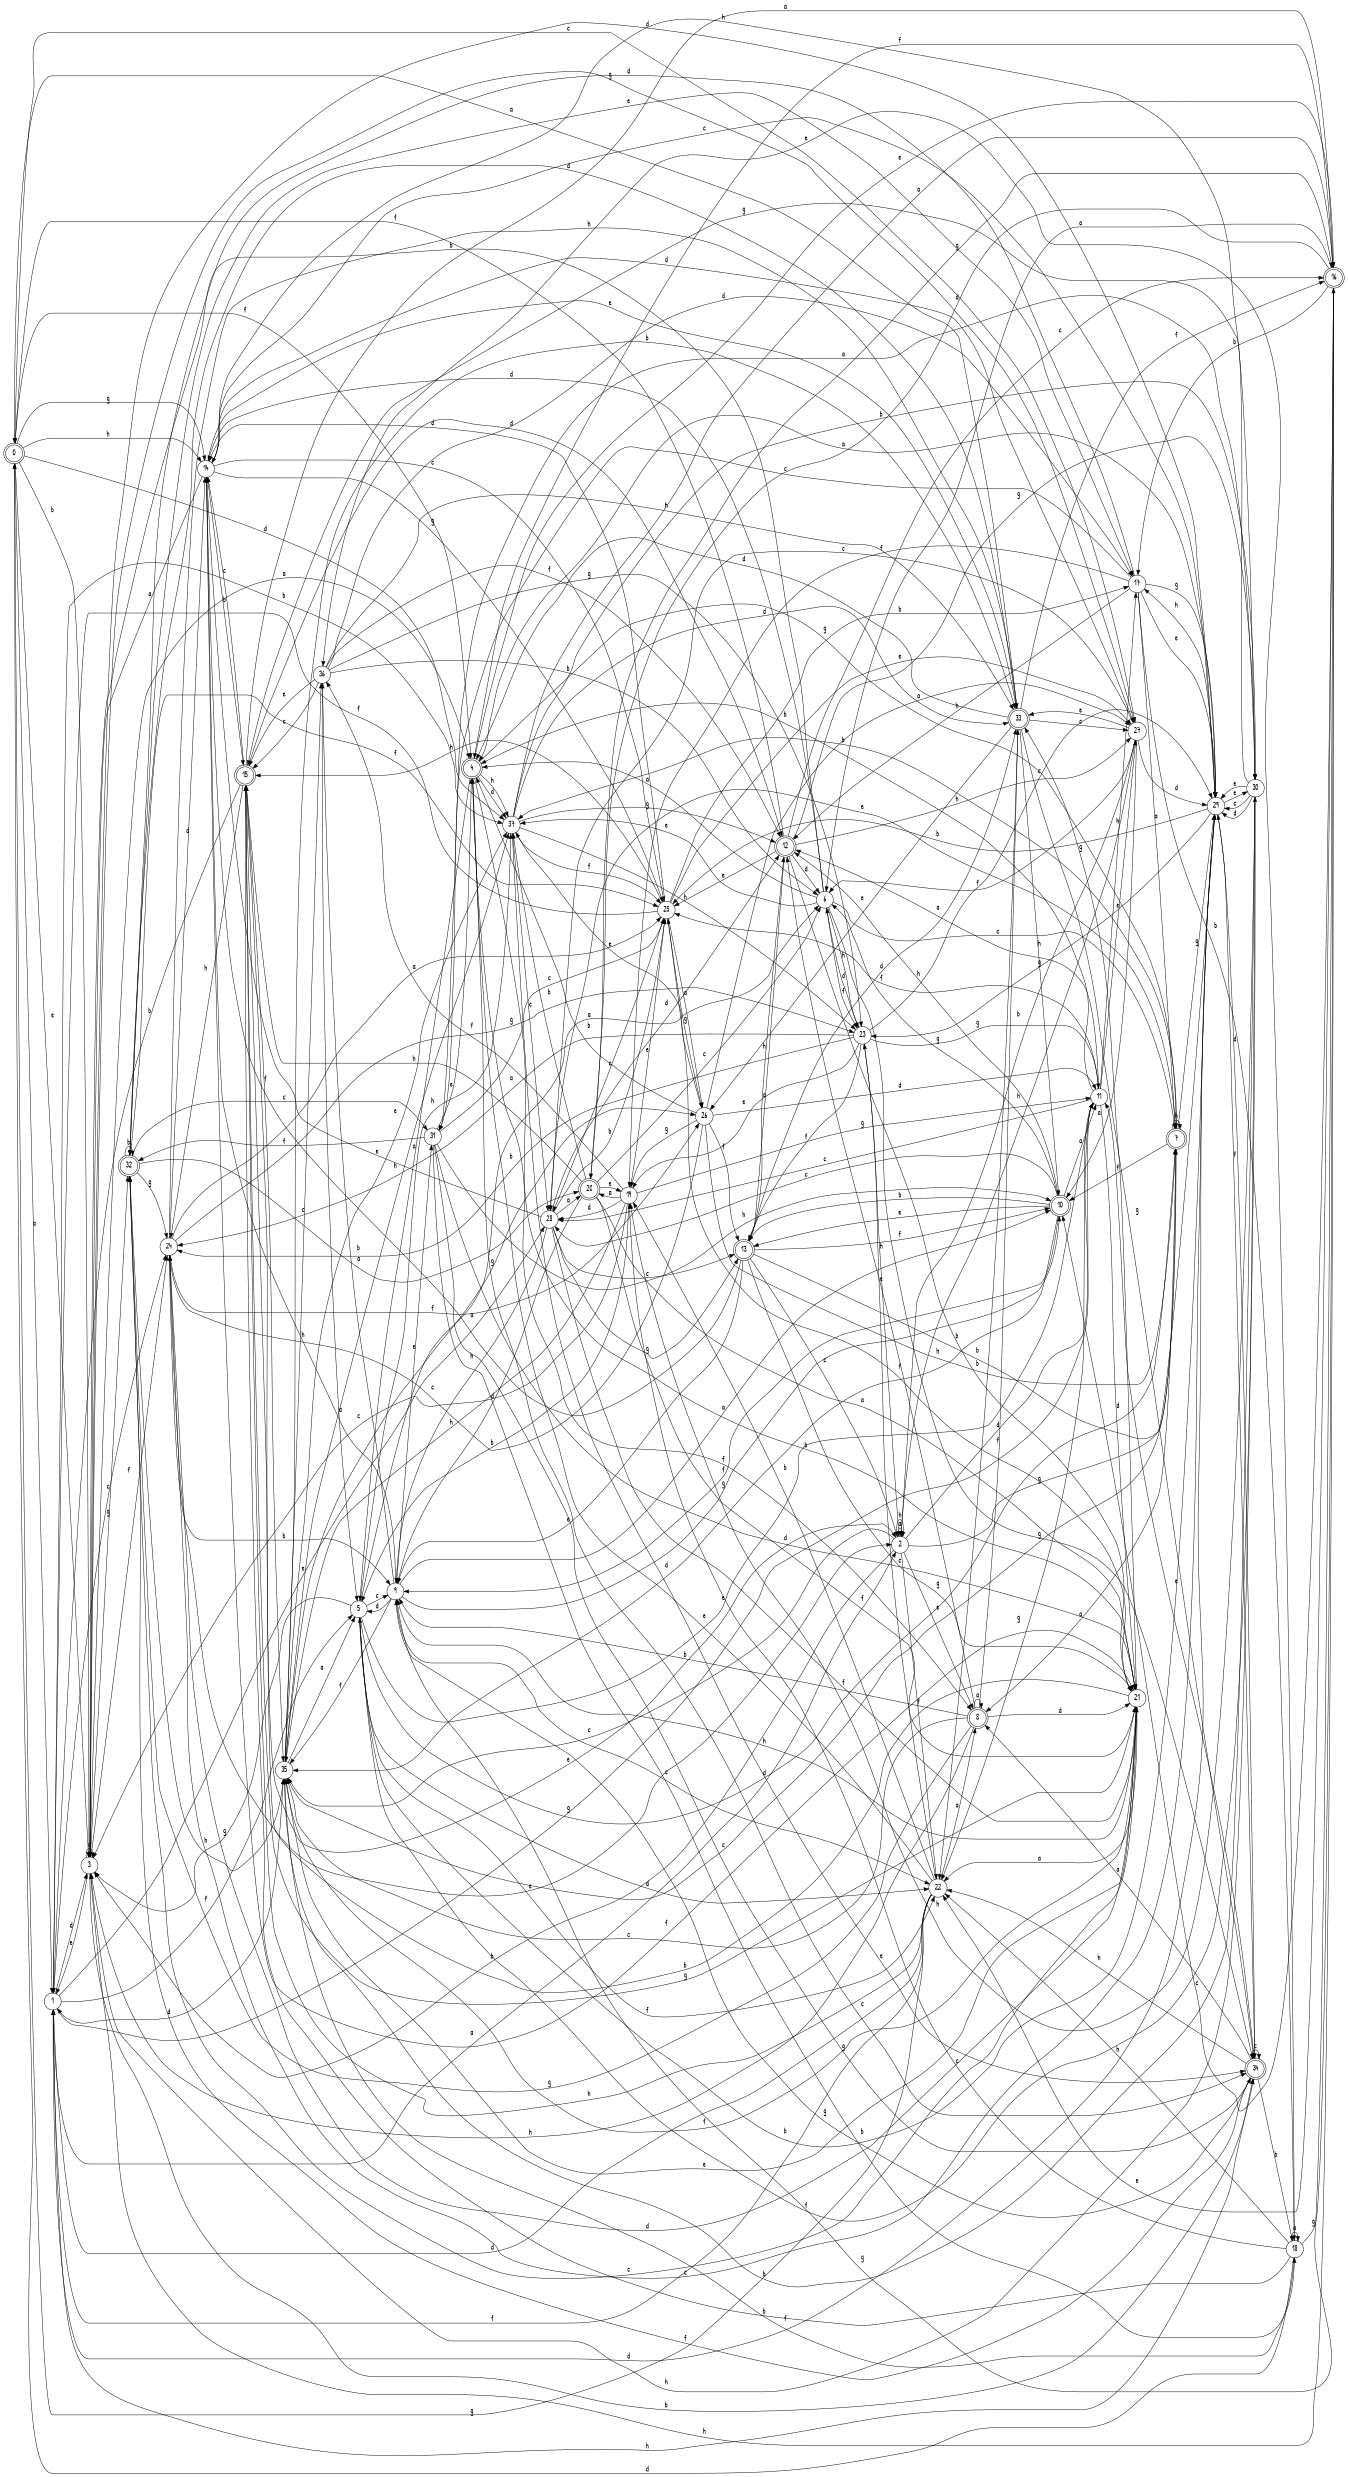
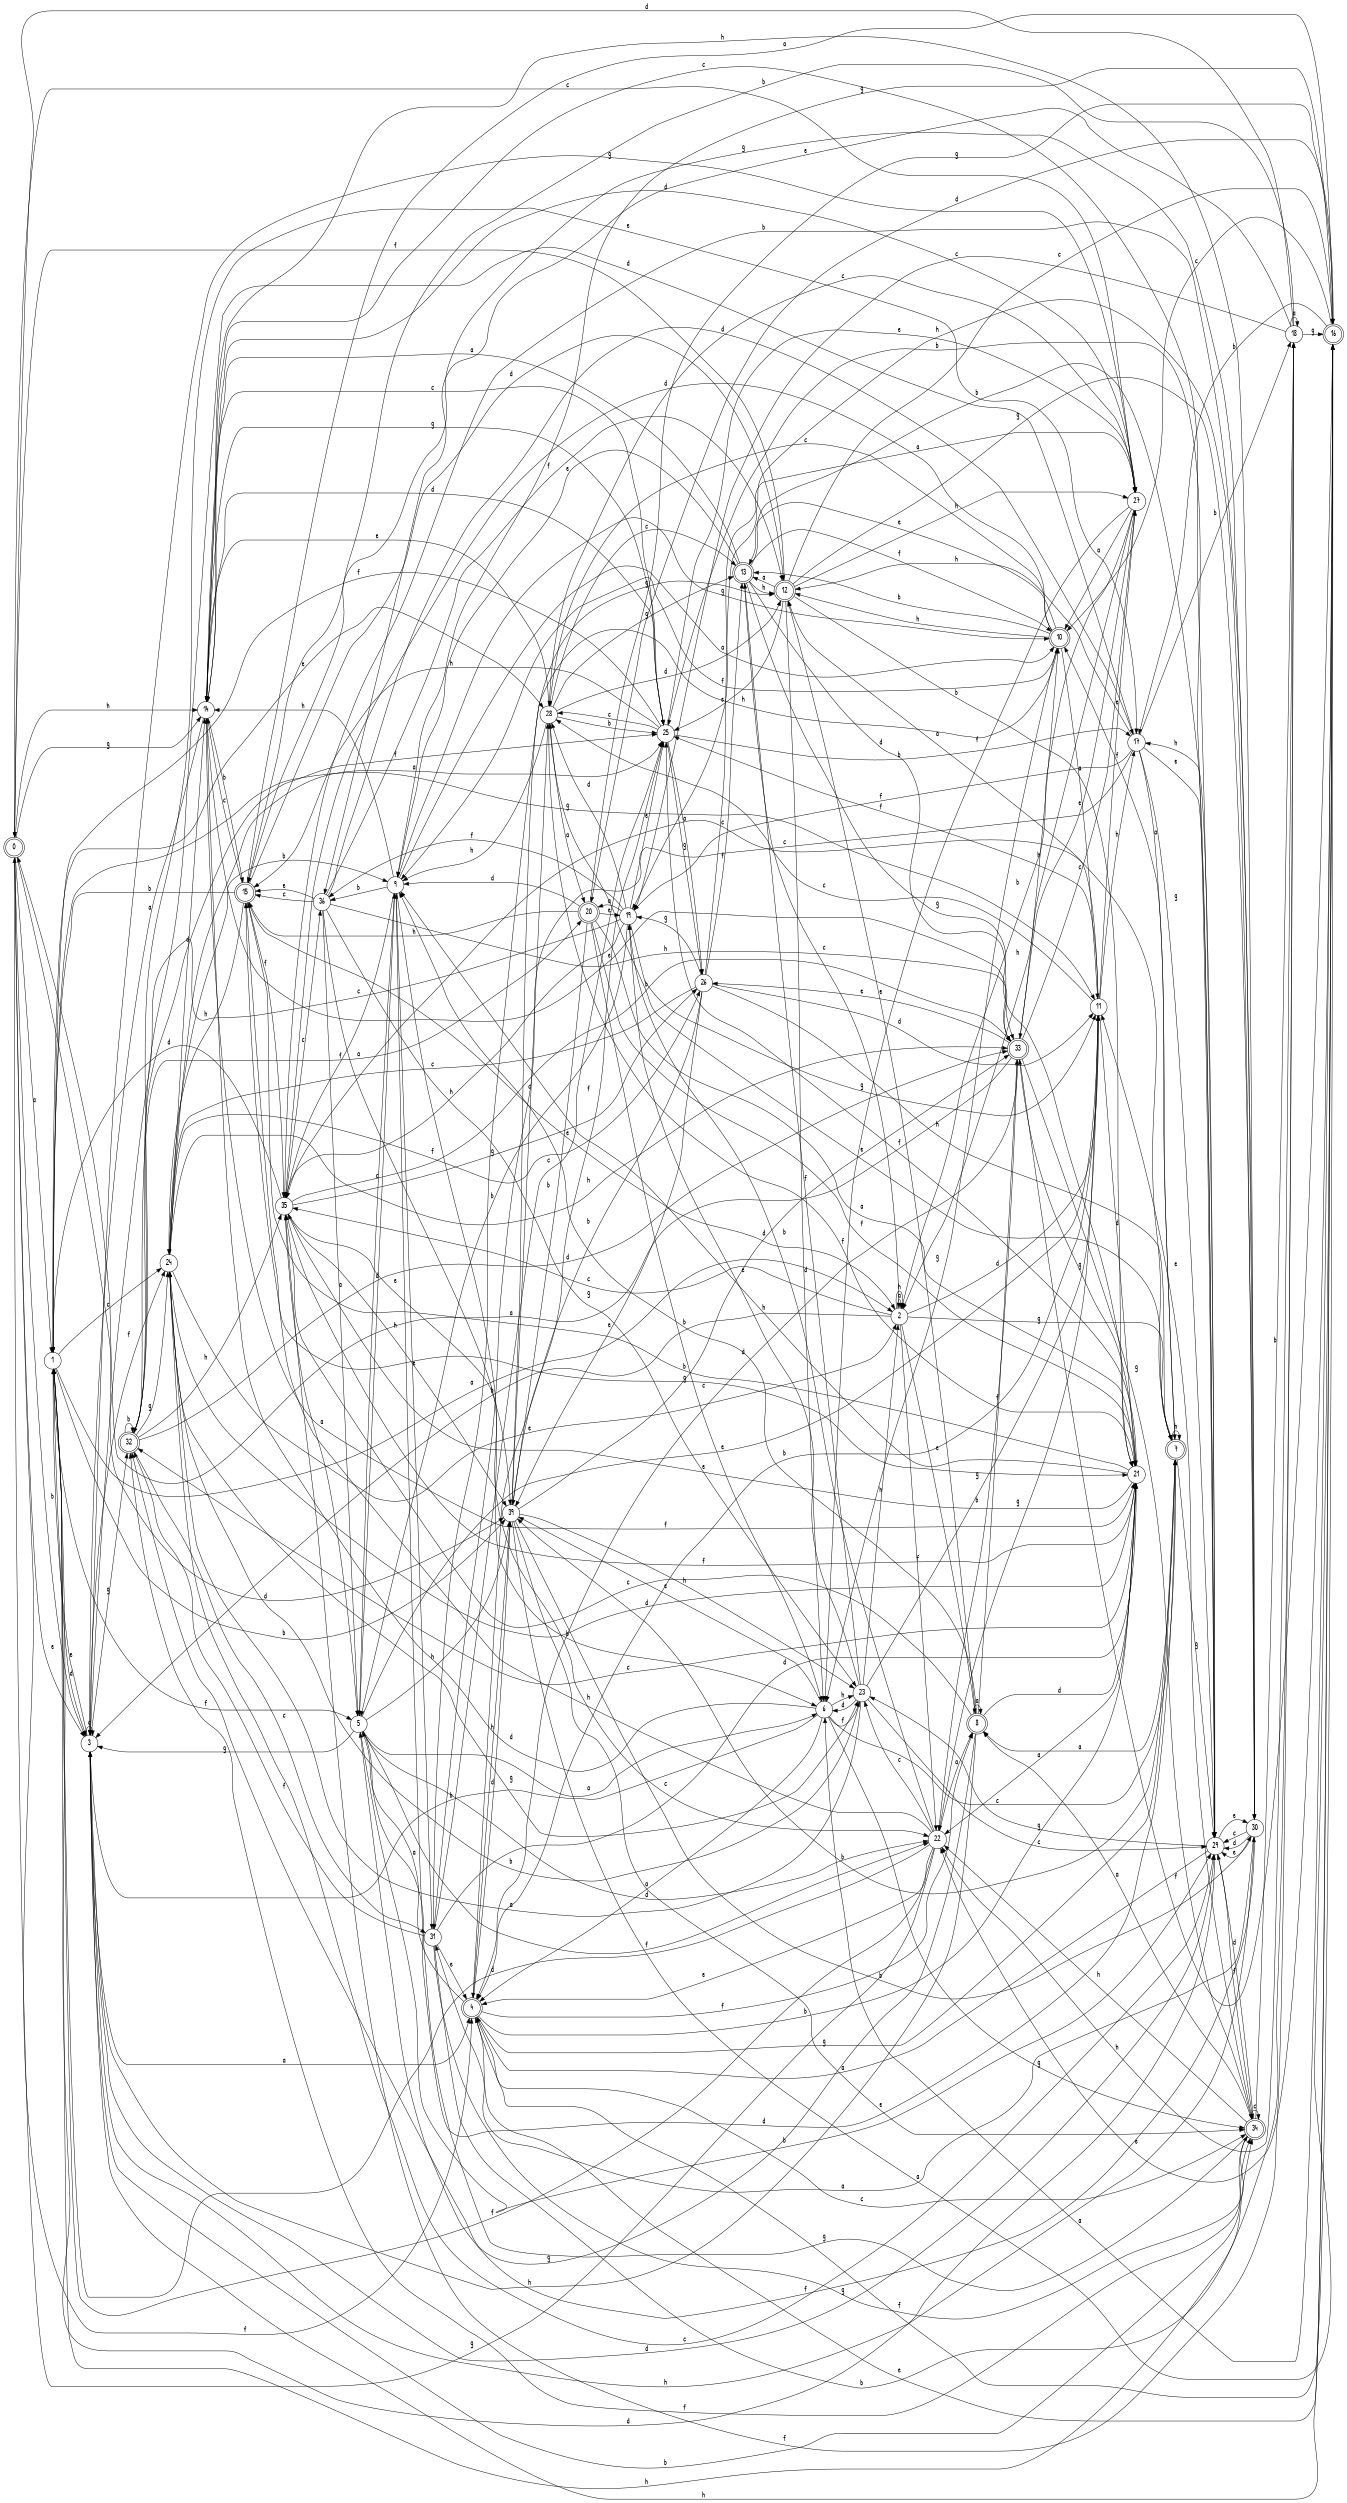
(323, 183) -> (570, 1261)
(1157, 785) -> none
(511, 825) -> (511, 1513)
